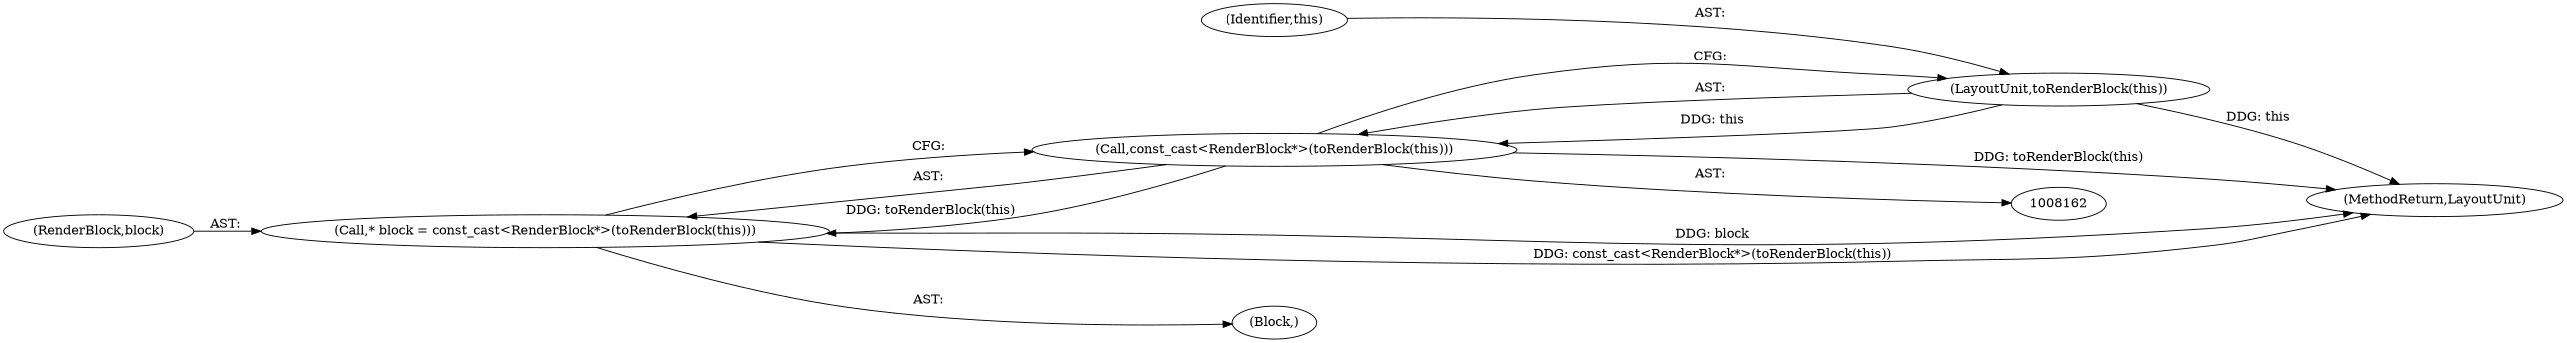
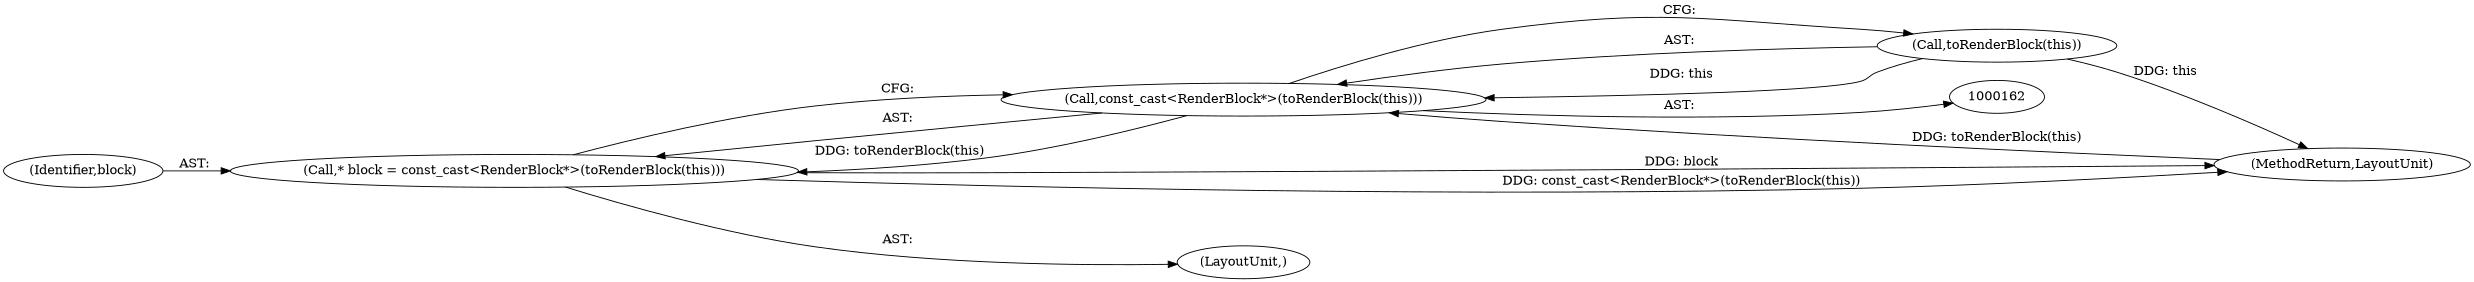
(1274, 20) -> none
(2059, 90) -> (1997, 46)
(1920, 164) -> (1809, 140)
(2059, 204) -> (1997, 97)
(99, 231) -> (83, 171)
(1274, 323) -> (1244, 262)
